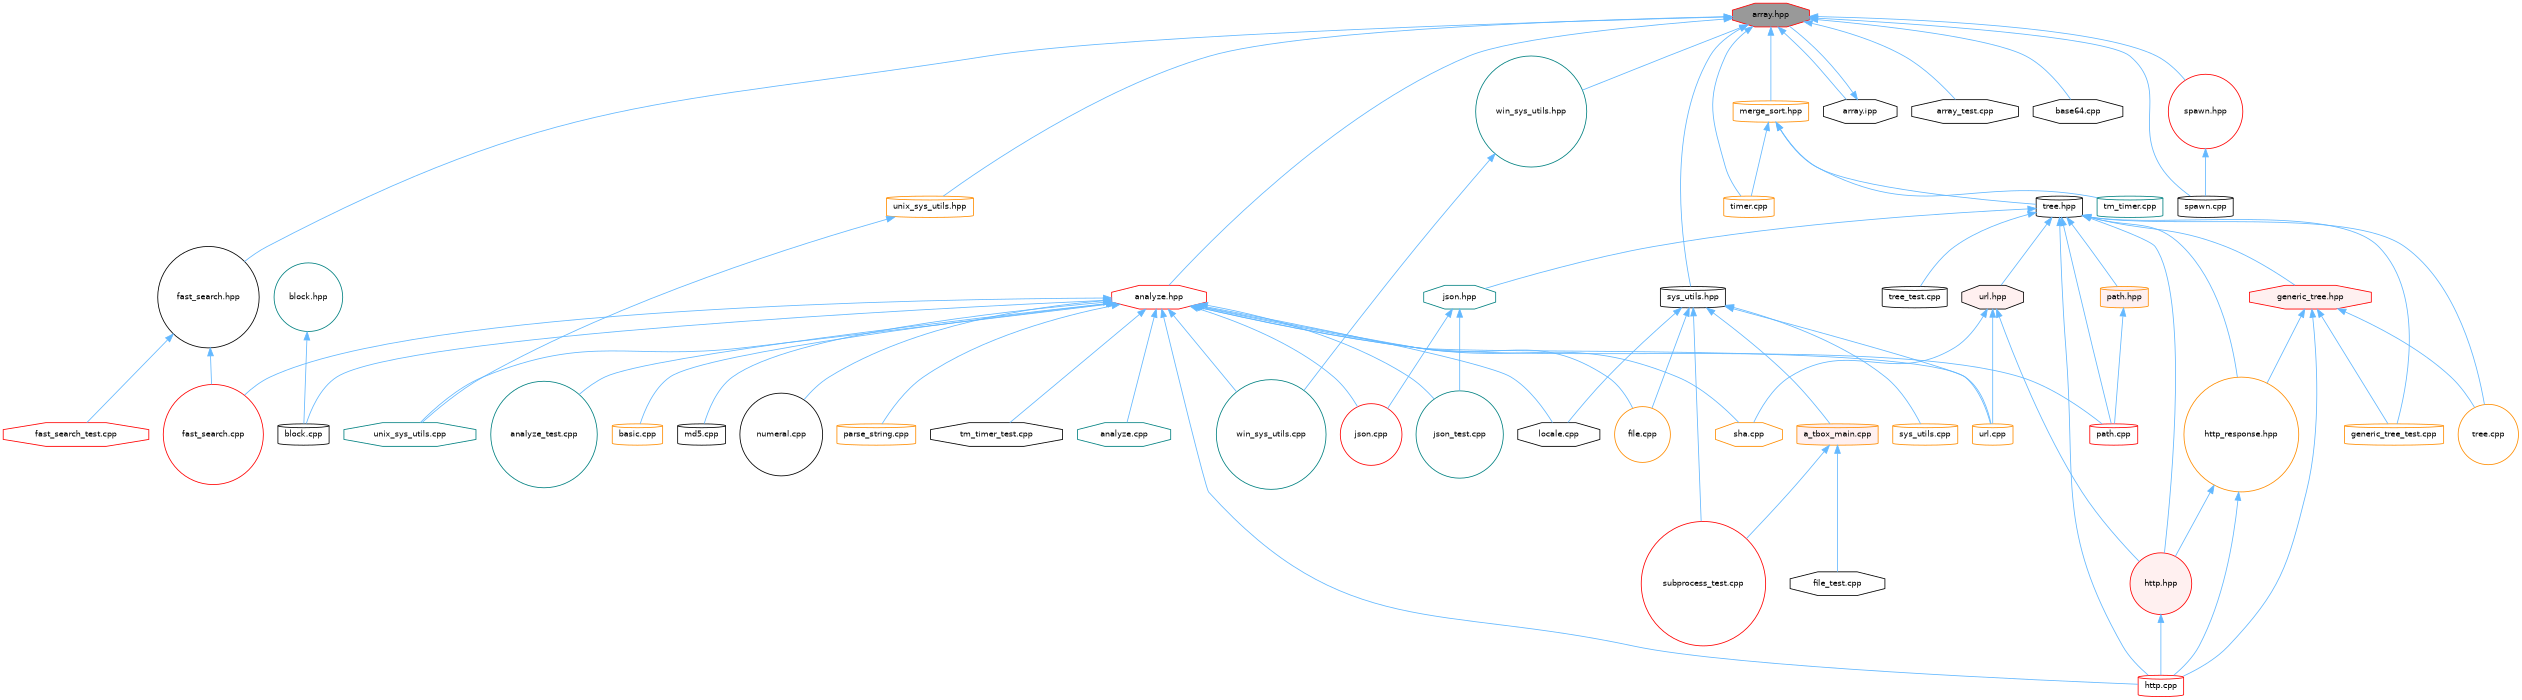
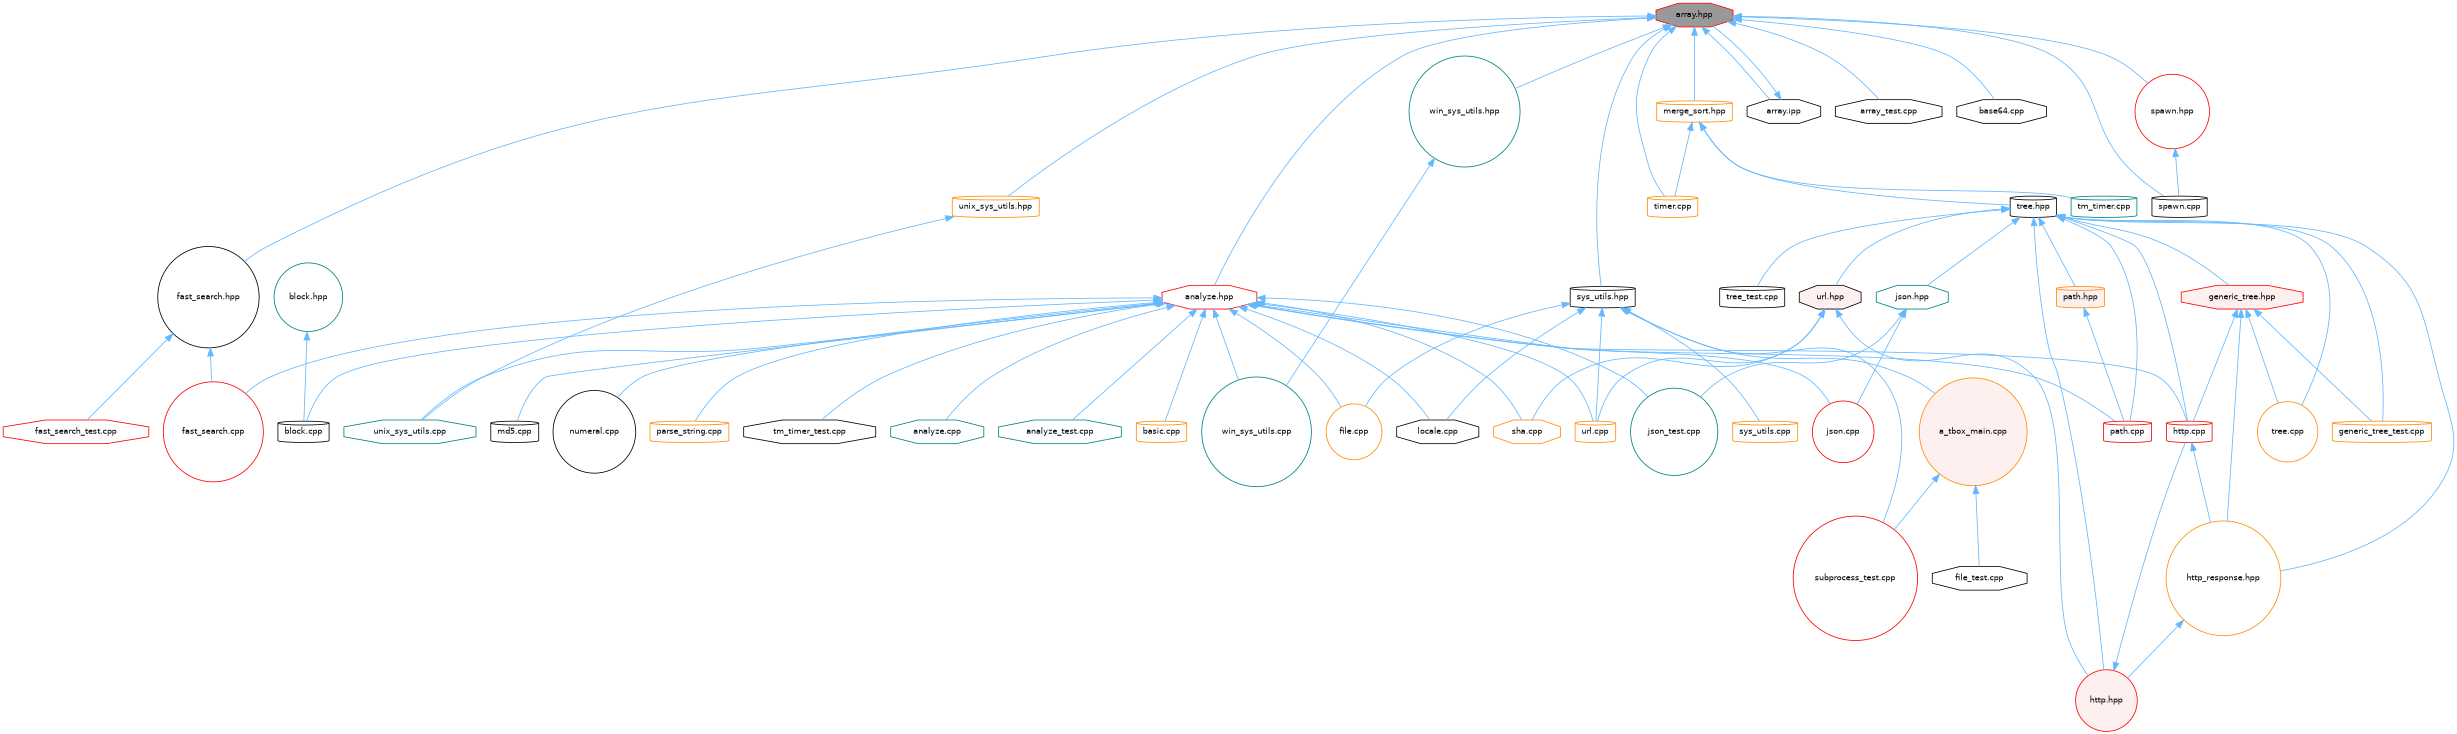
(544, 435) -> (1060, 432)
(1837, 435) -> (1973, 432)
(2220, 594) -> (2202, 486)
